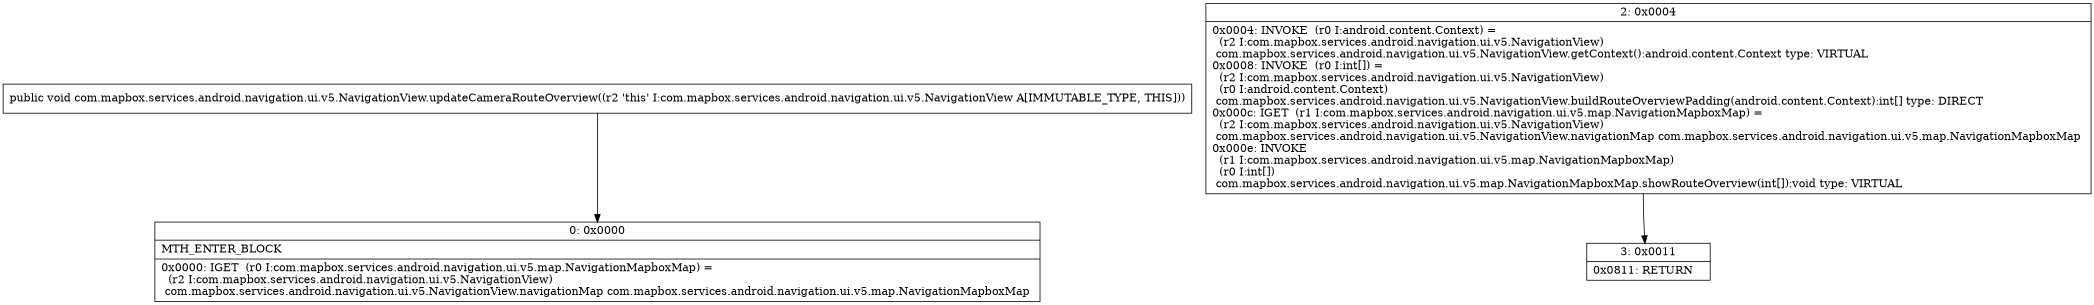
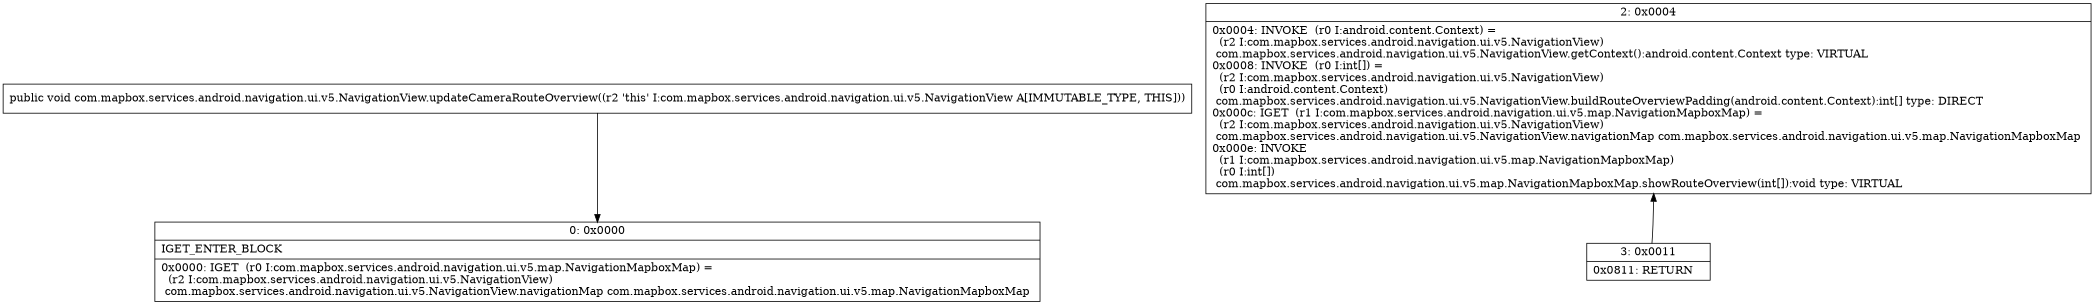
(1644, 215) -> (1653, 223)
(222, 249) -> (222, 249)
